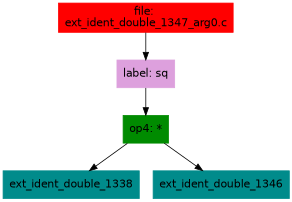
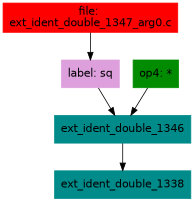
(146, 98) -> (105, 98)
(112, 155) -> (123, 153)
